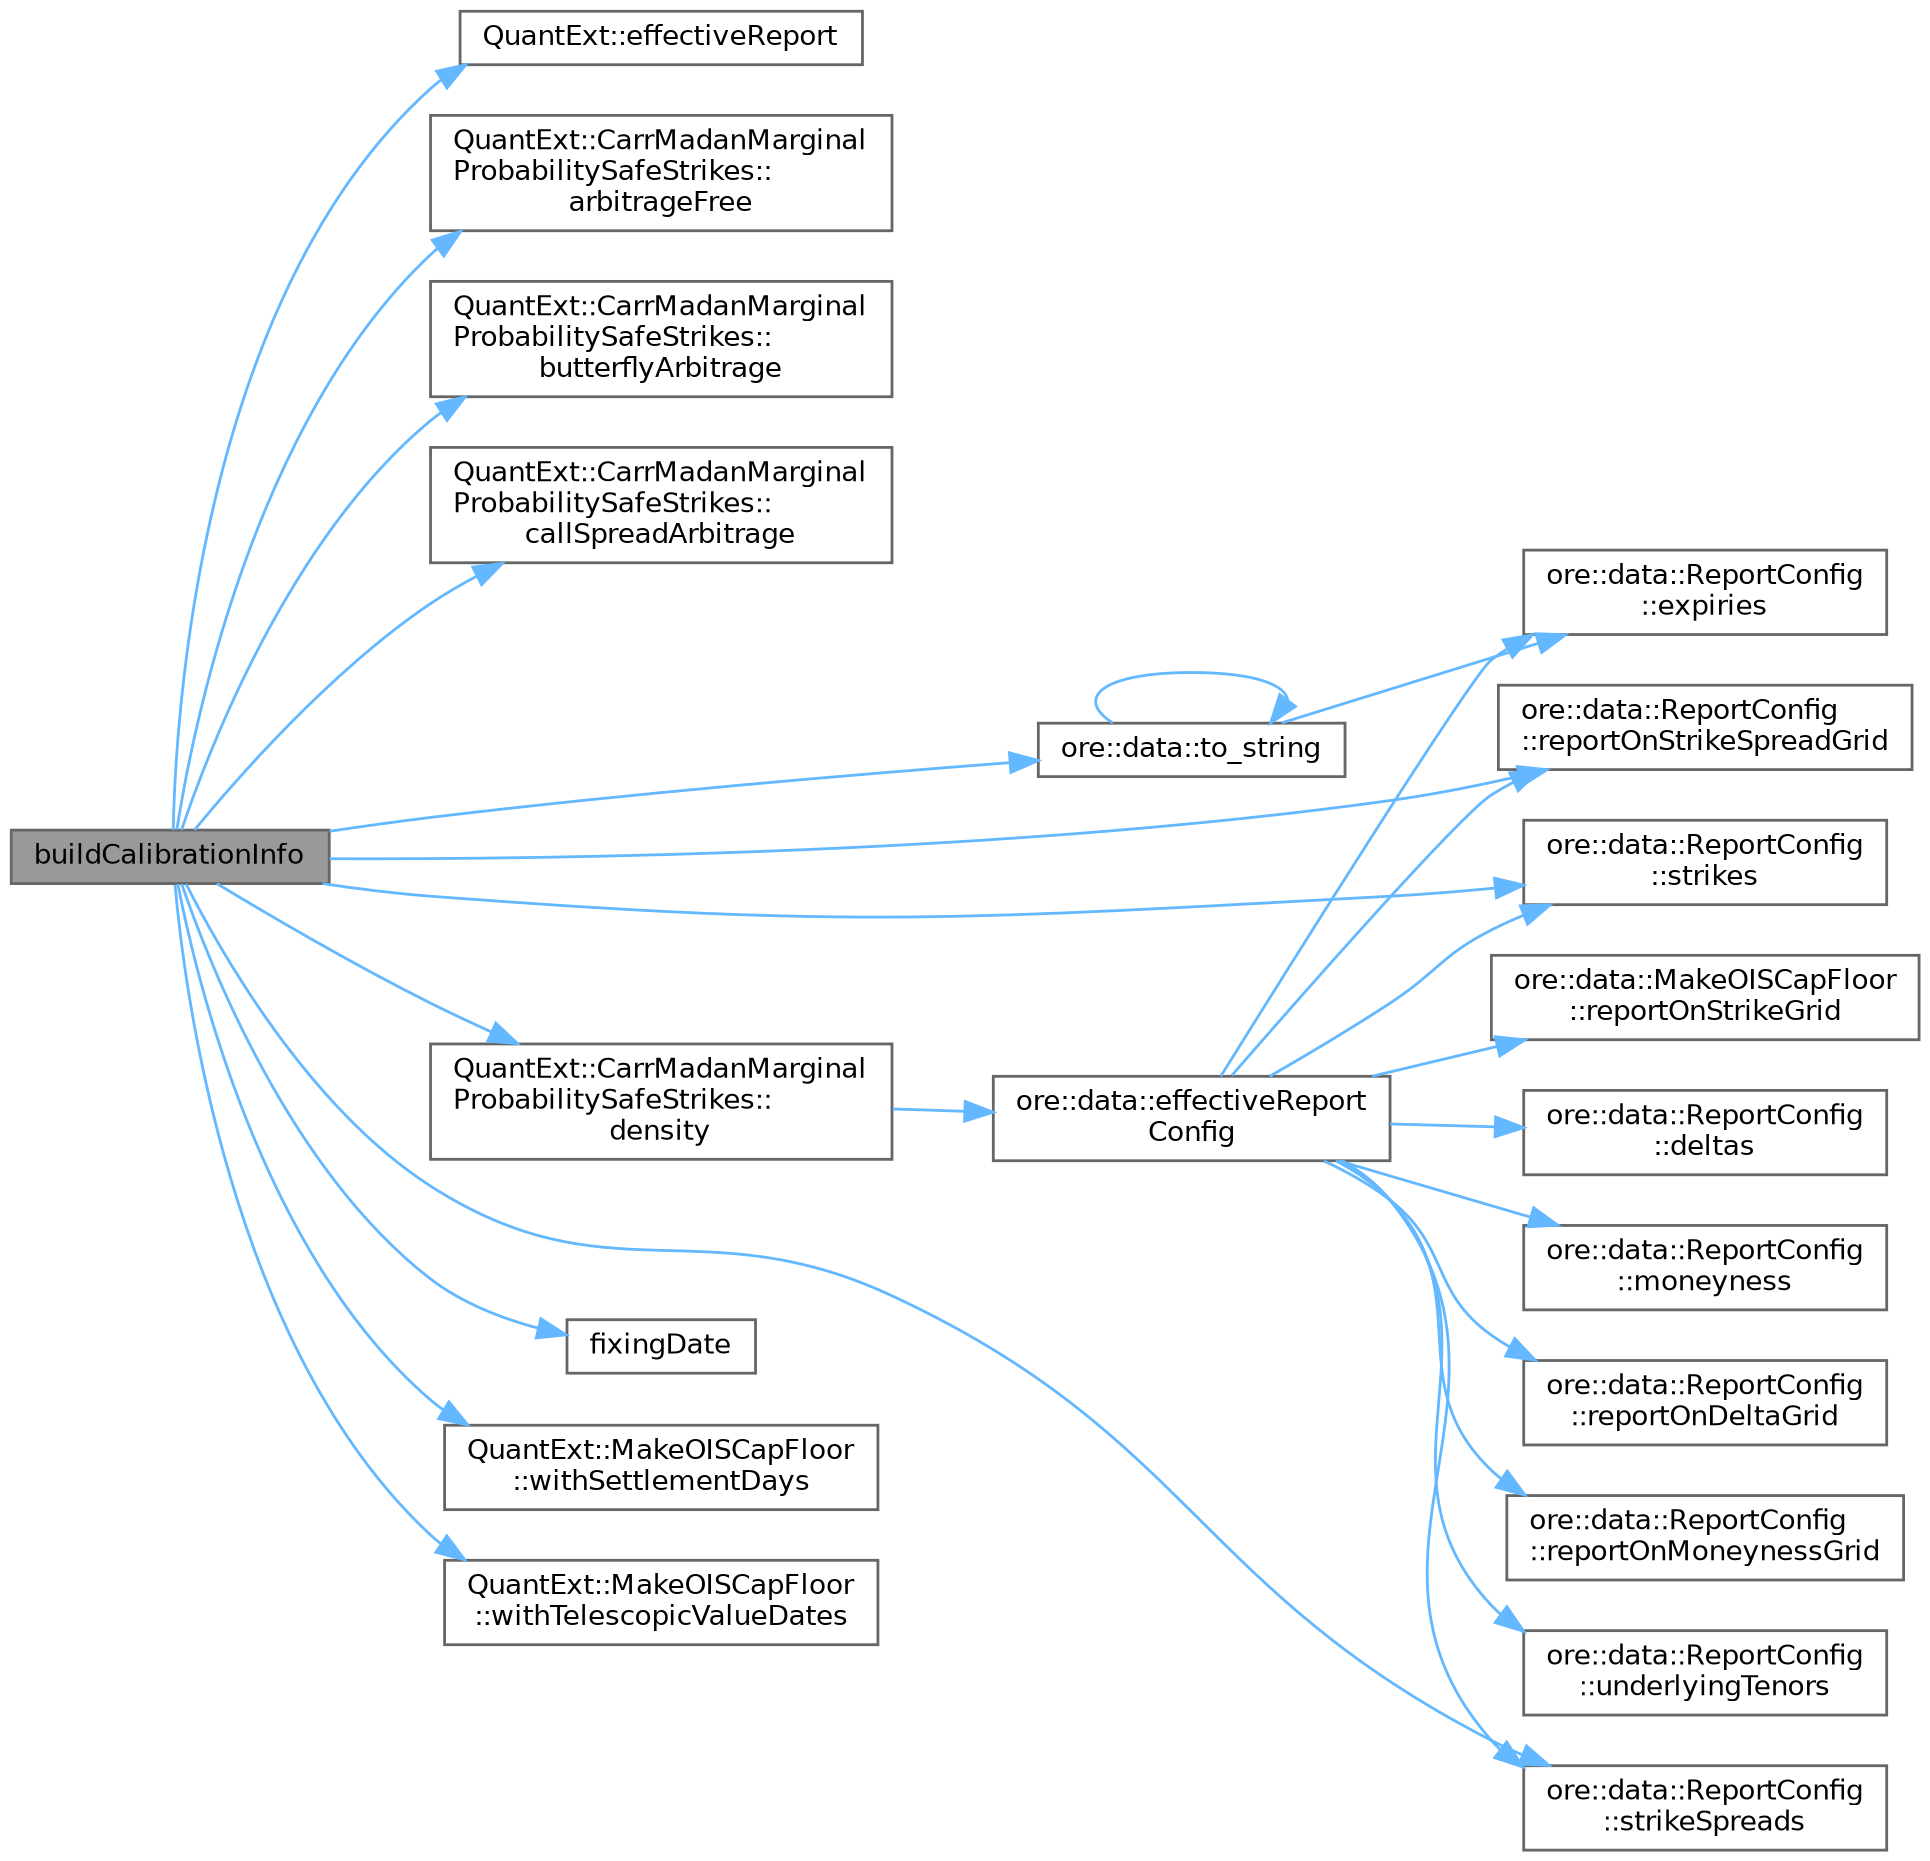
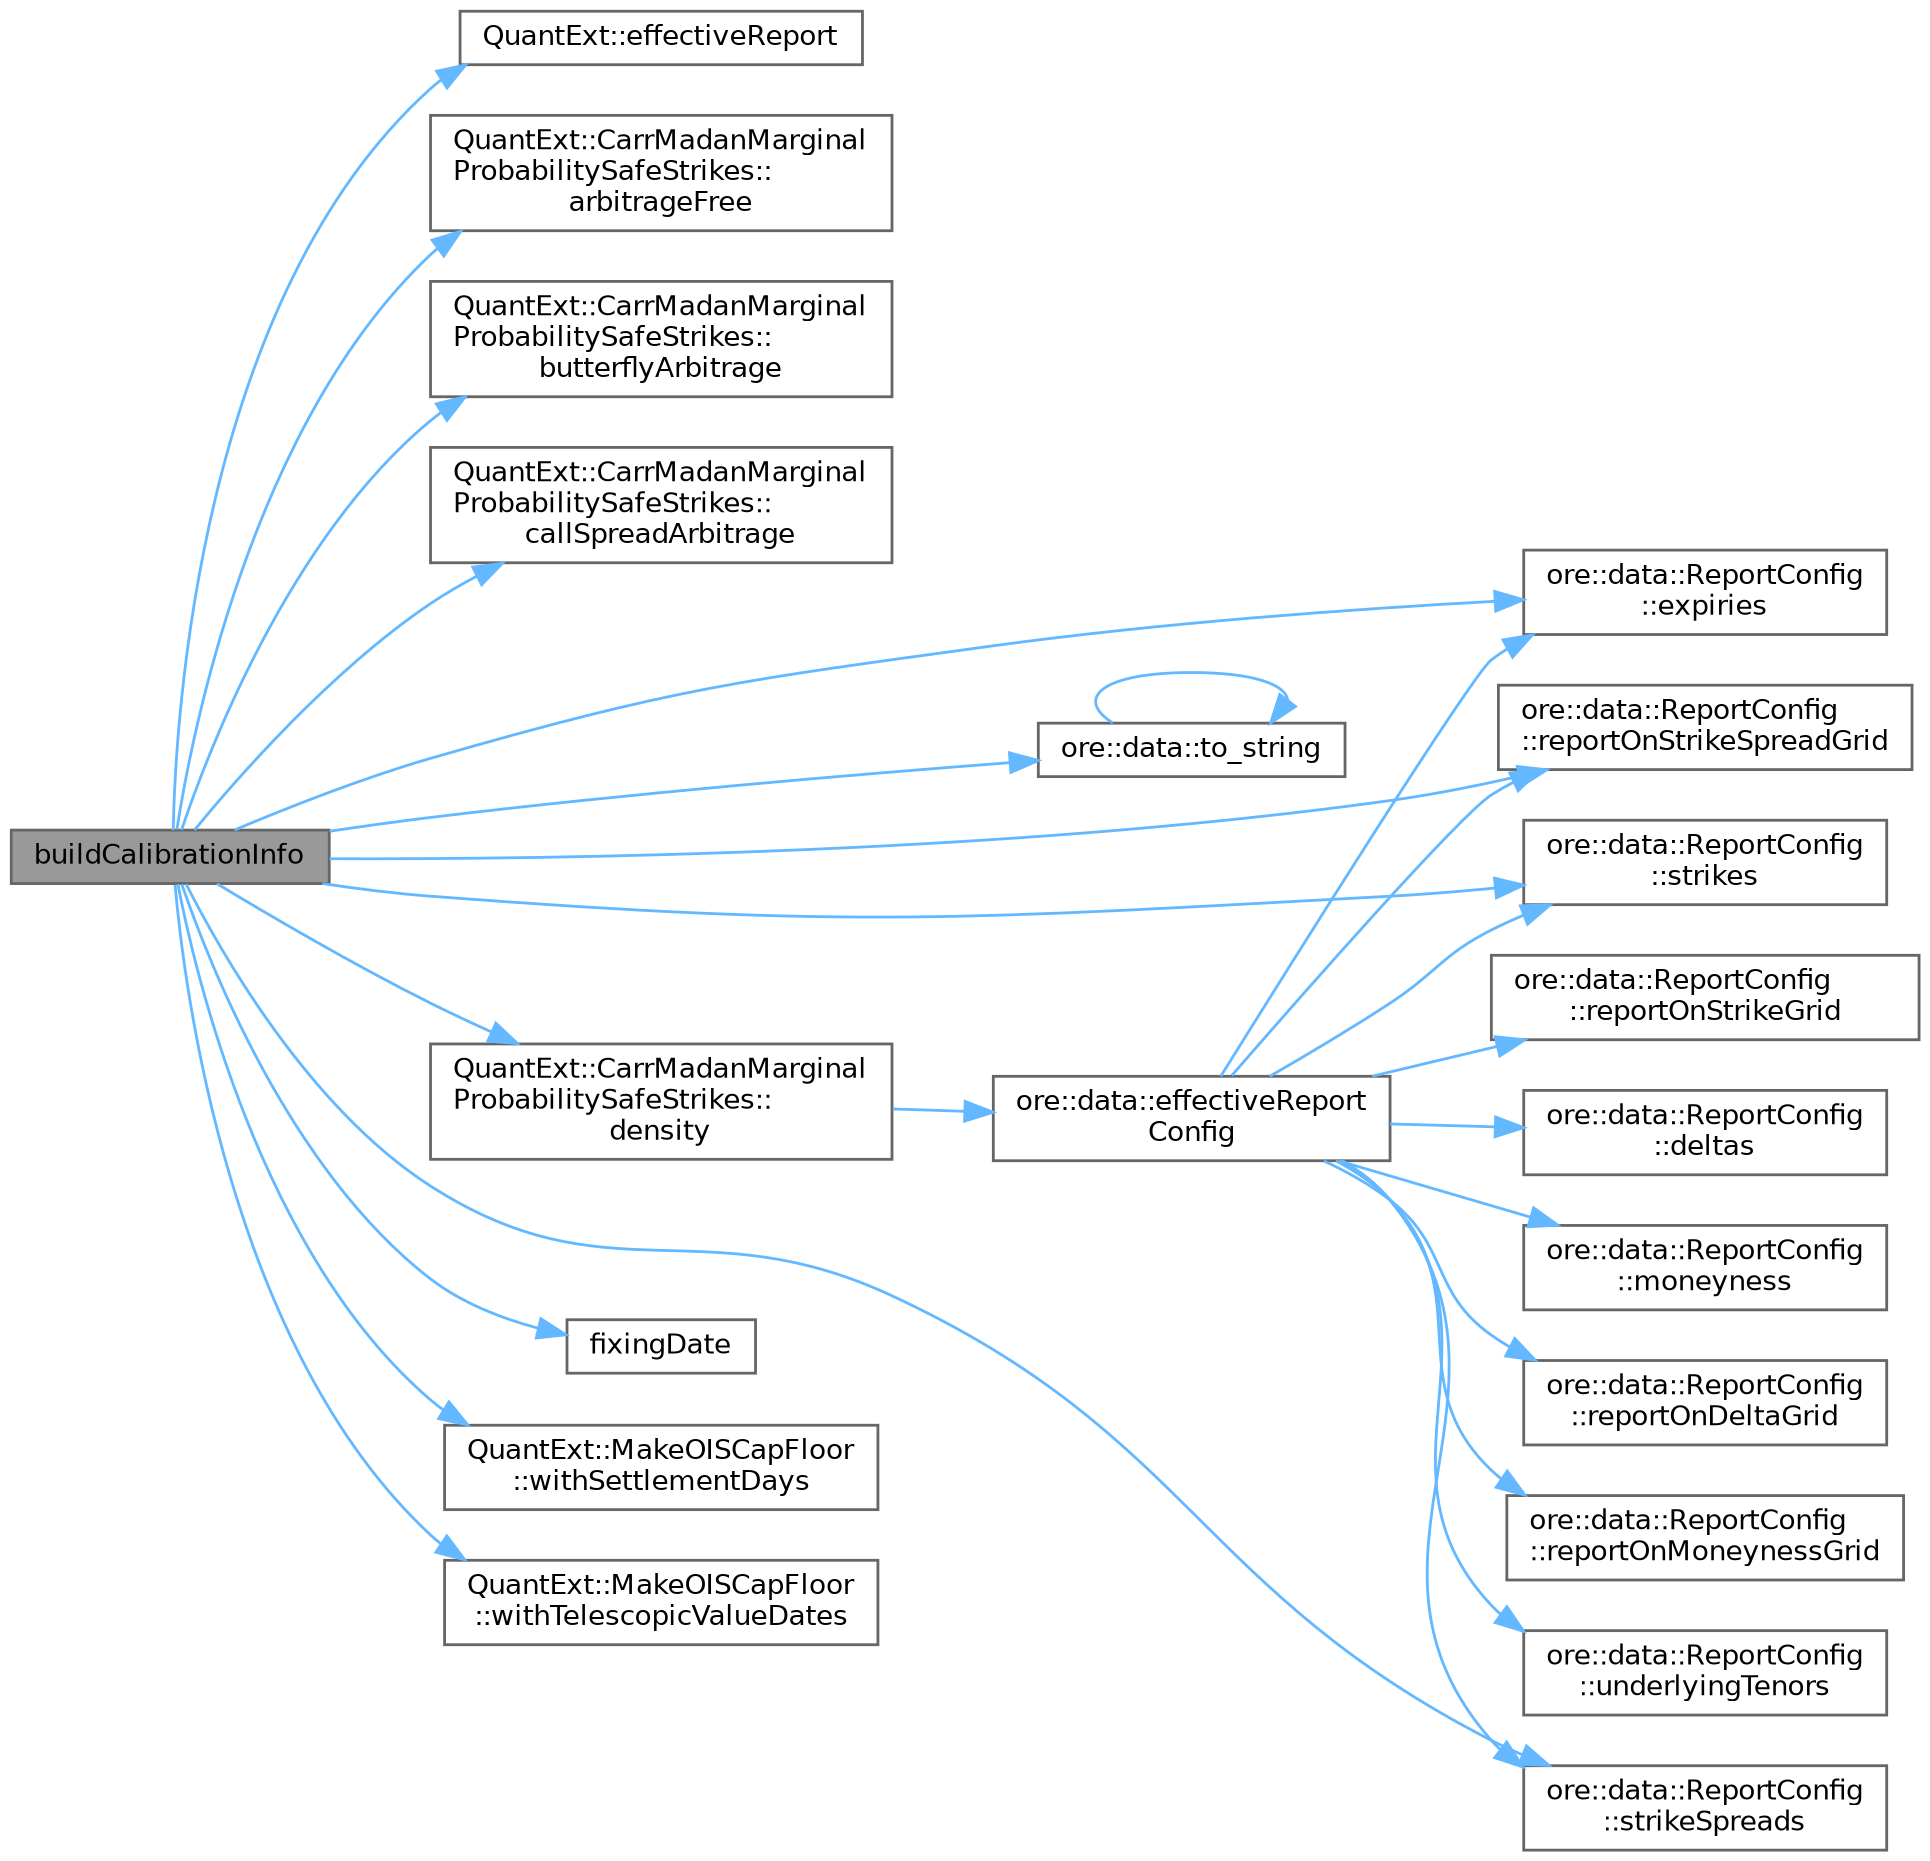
(1410, 683) -> (855, 665)
(1705, 998) -> (1705, 998)
